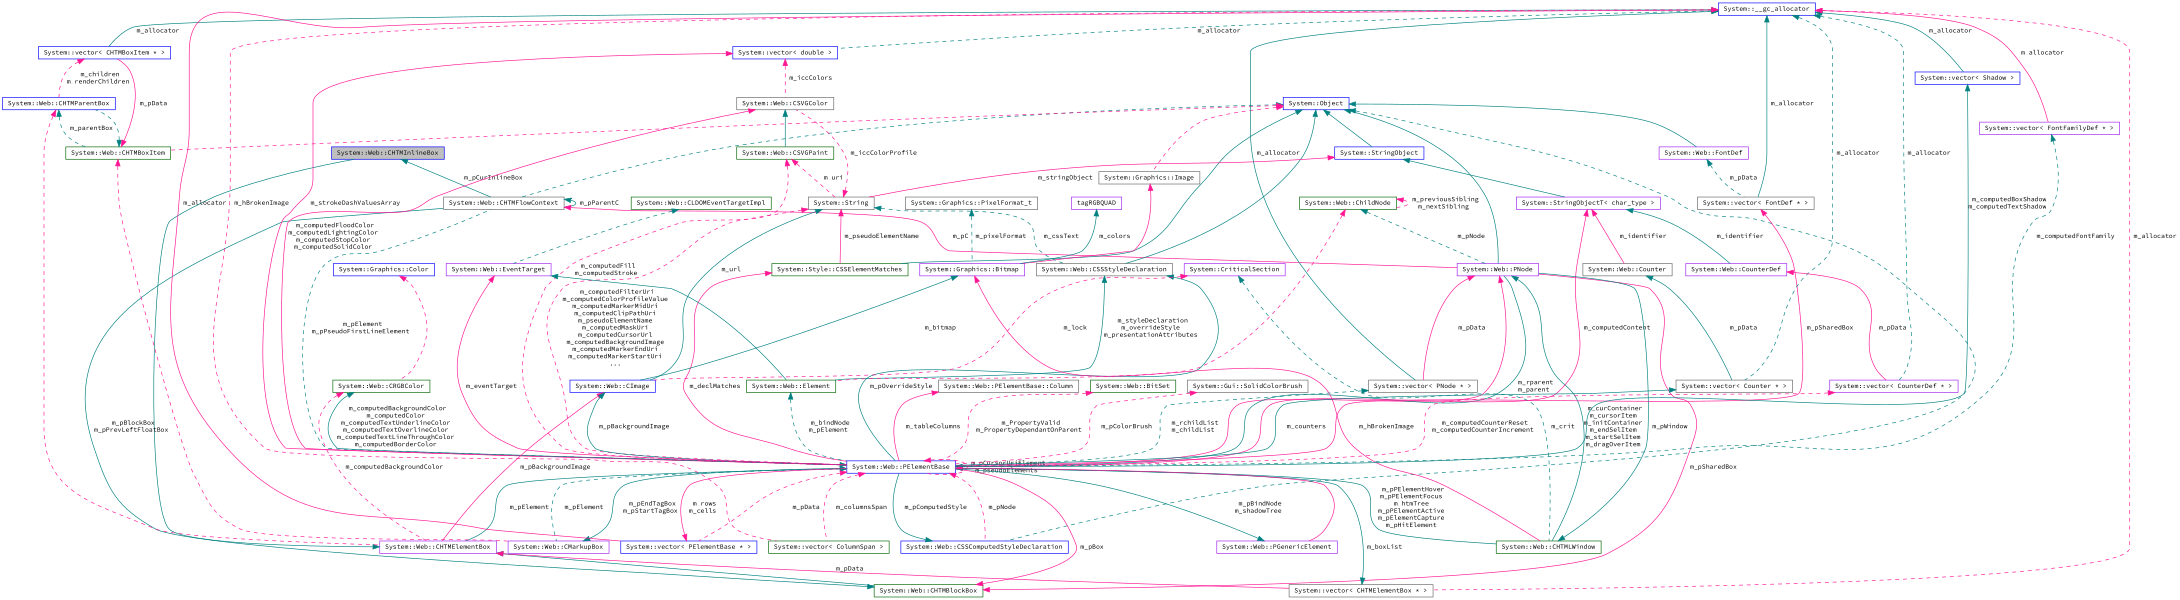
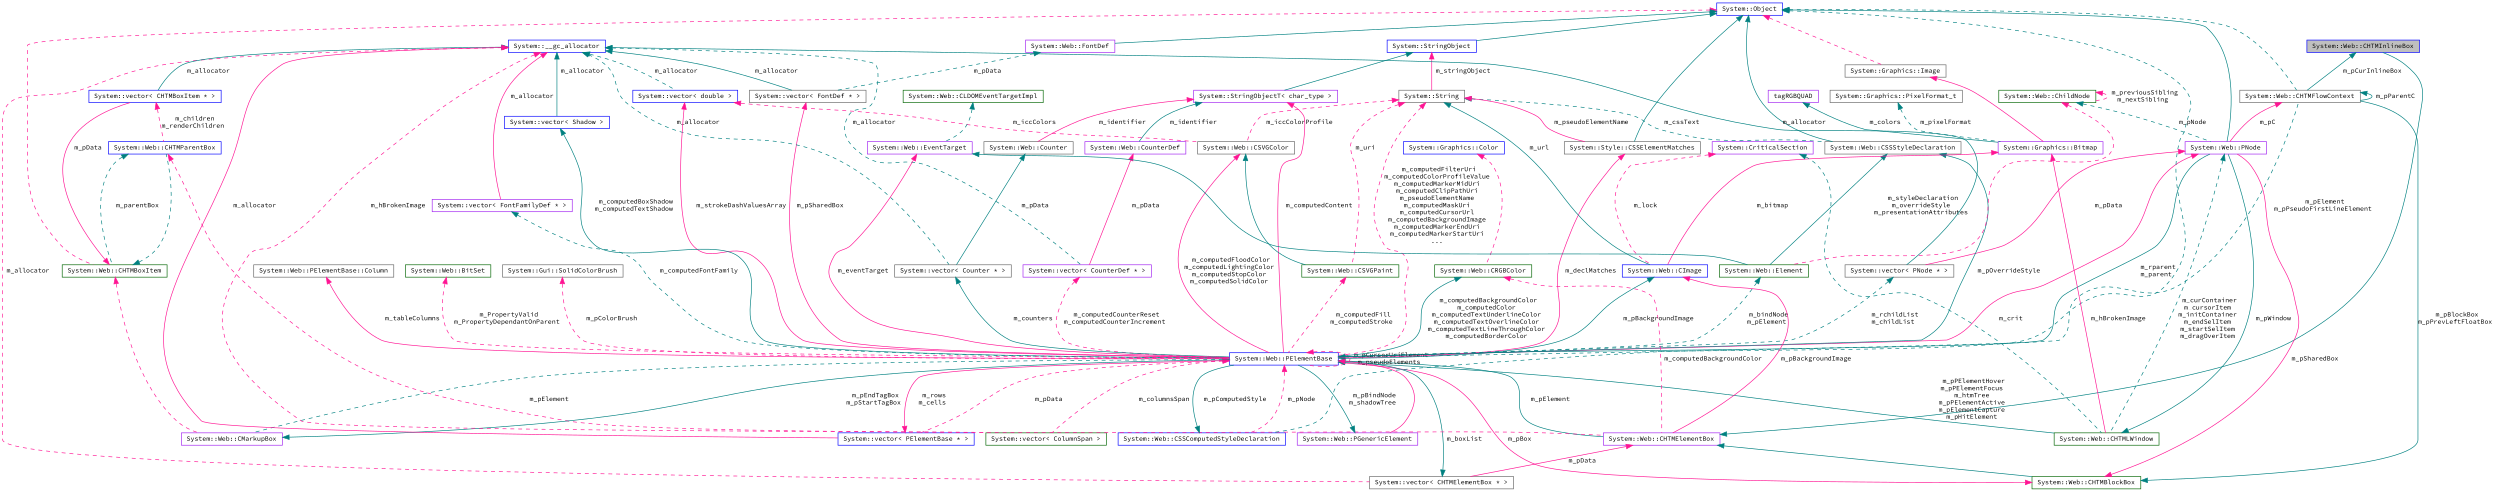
(816, 180) -> (1356, 172)
(840, 270) -> (1632, 148)
(798, 334) -> (1797, 160)
(1580, 411) -> (2177, 301)
